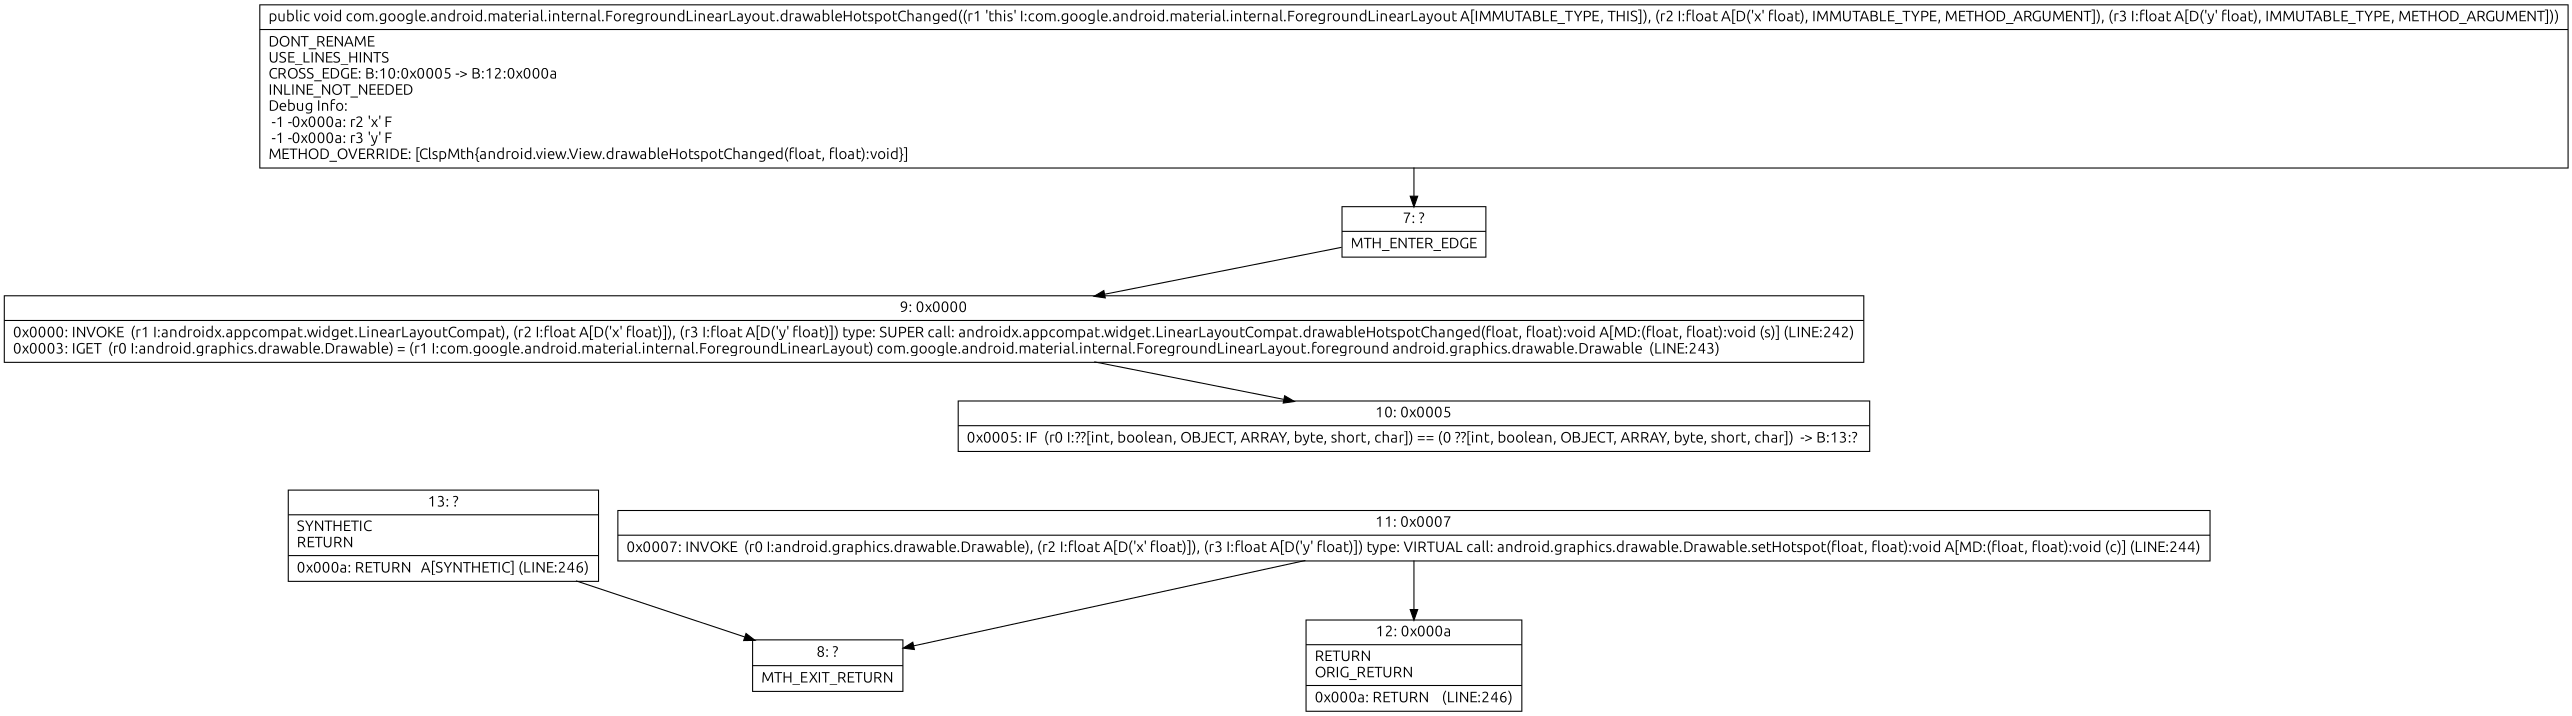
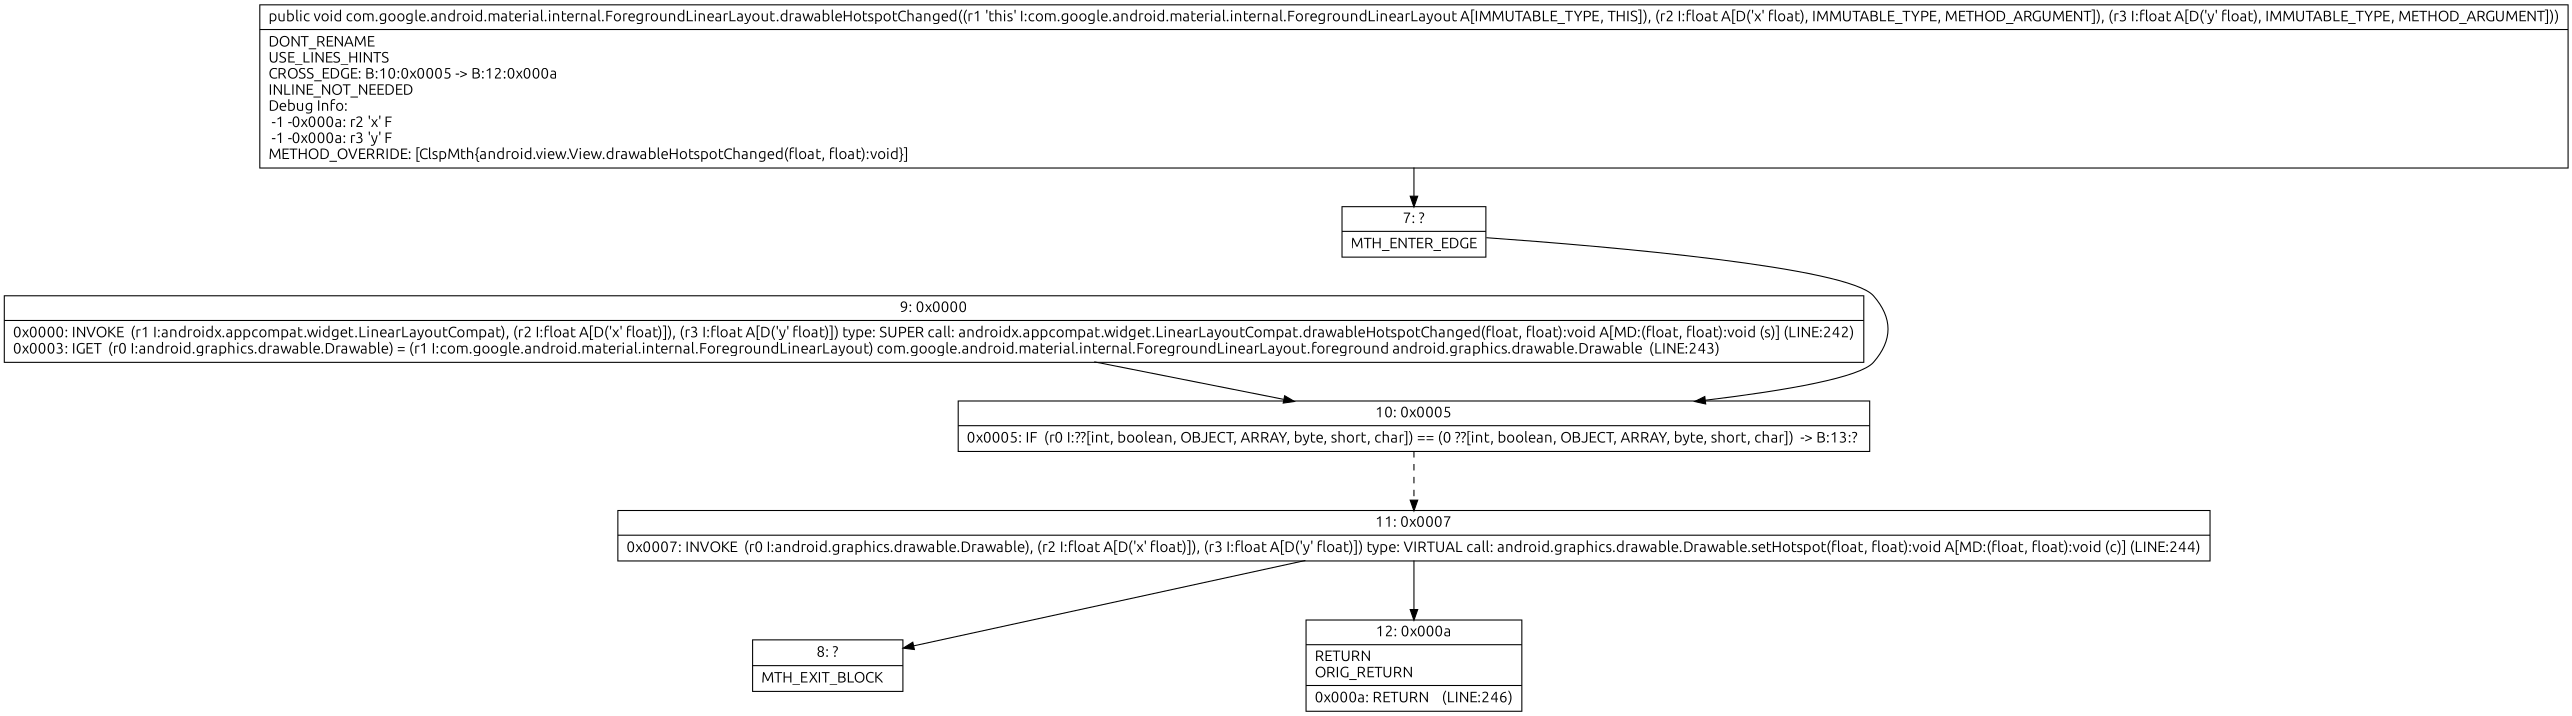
(1223, 271) -> (1805, 273)
none -> (1414, 475)
(443, 536) -> none
(828, 678) -> (822, 678)
